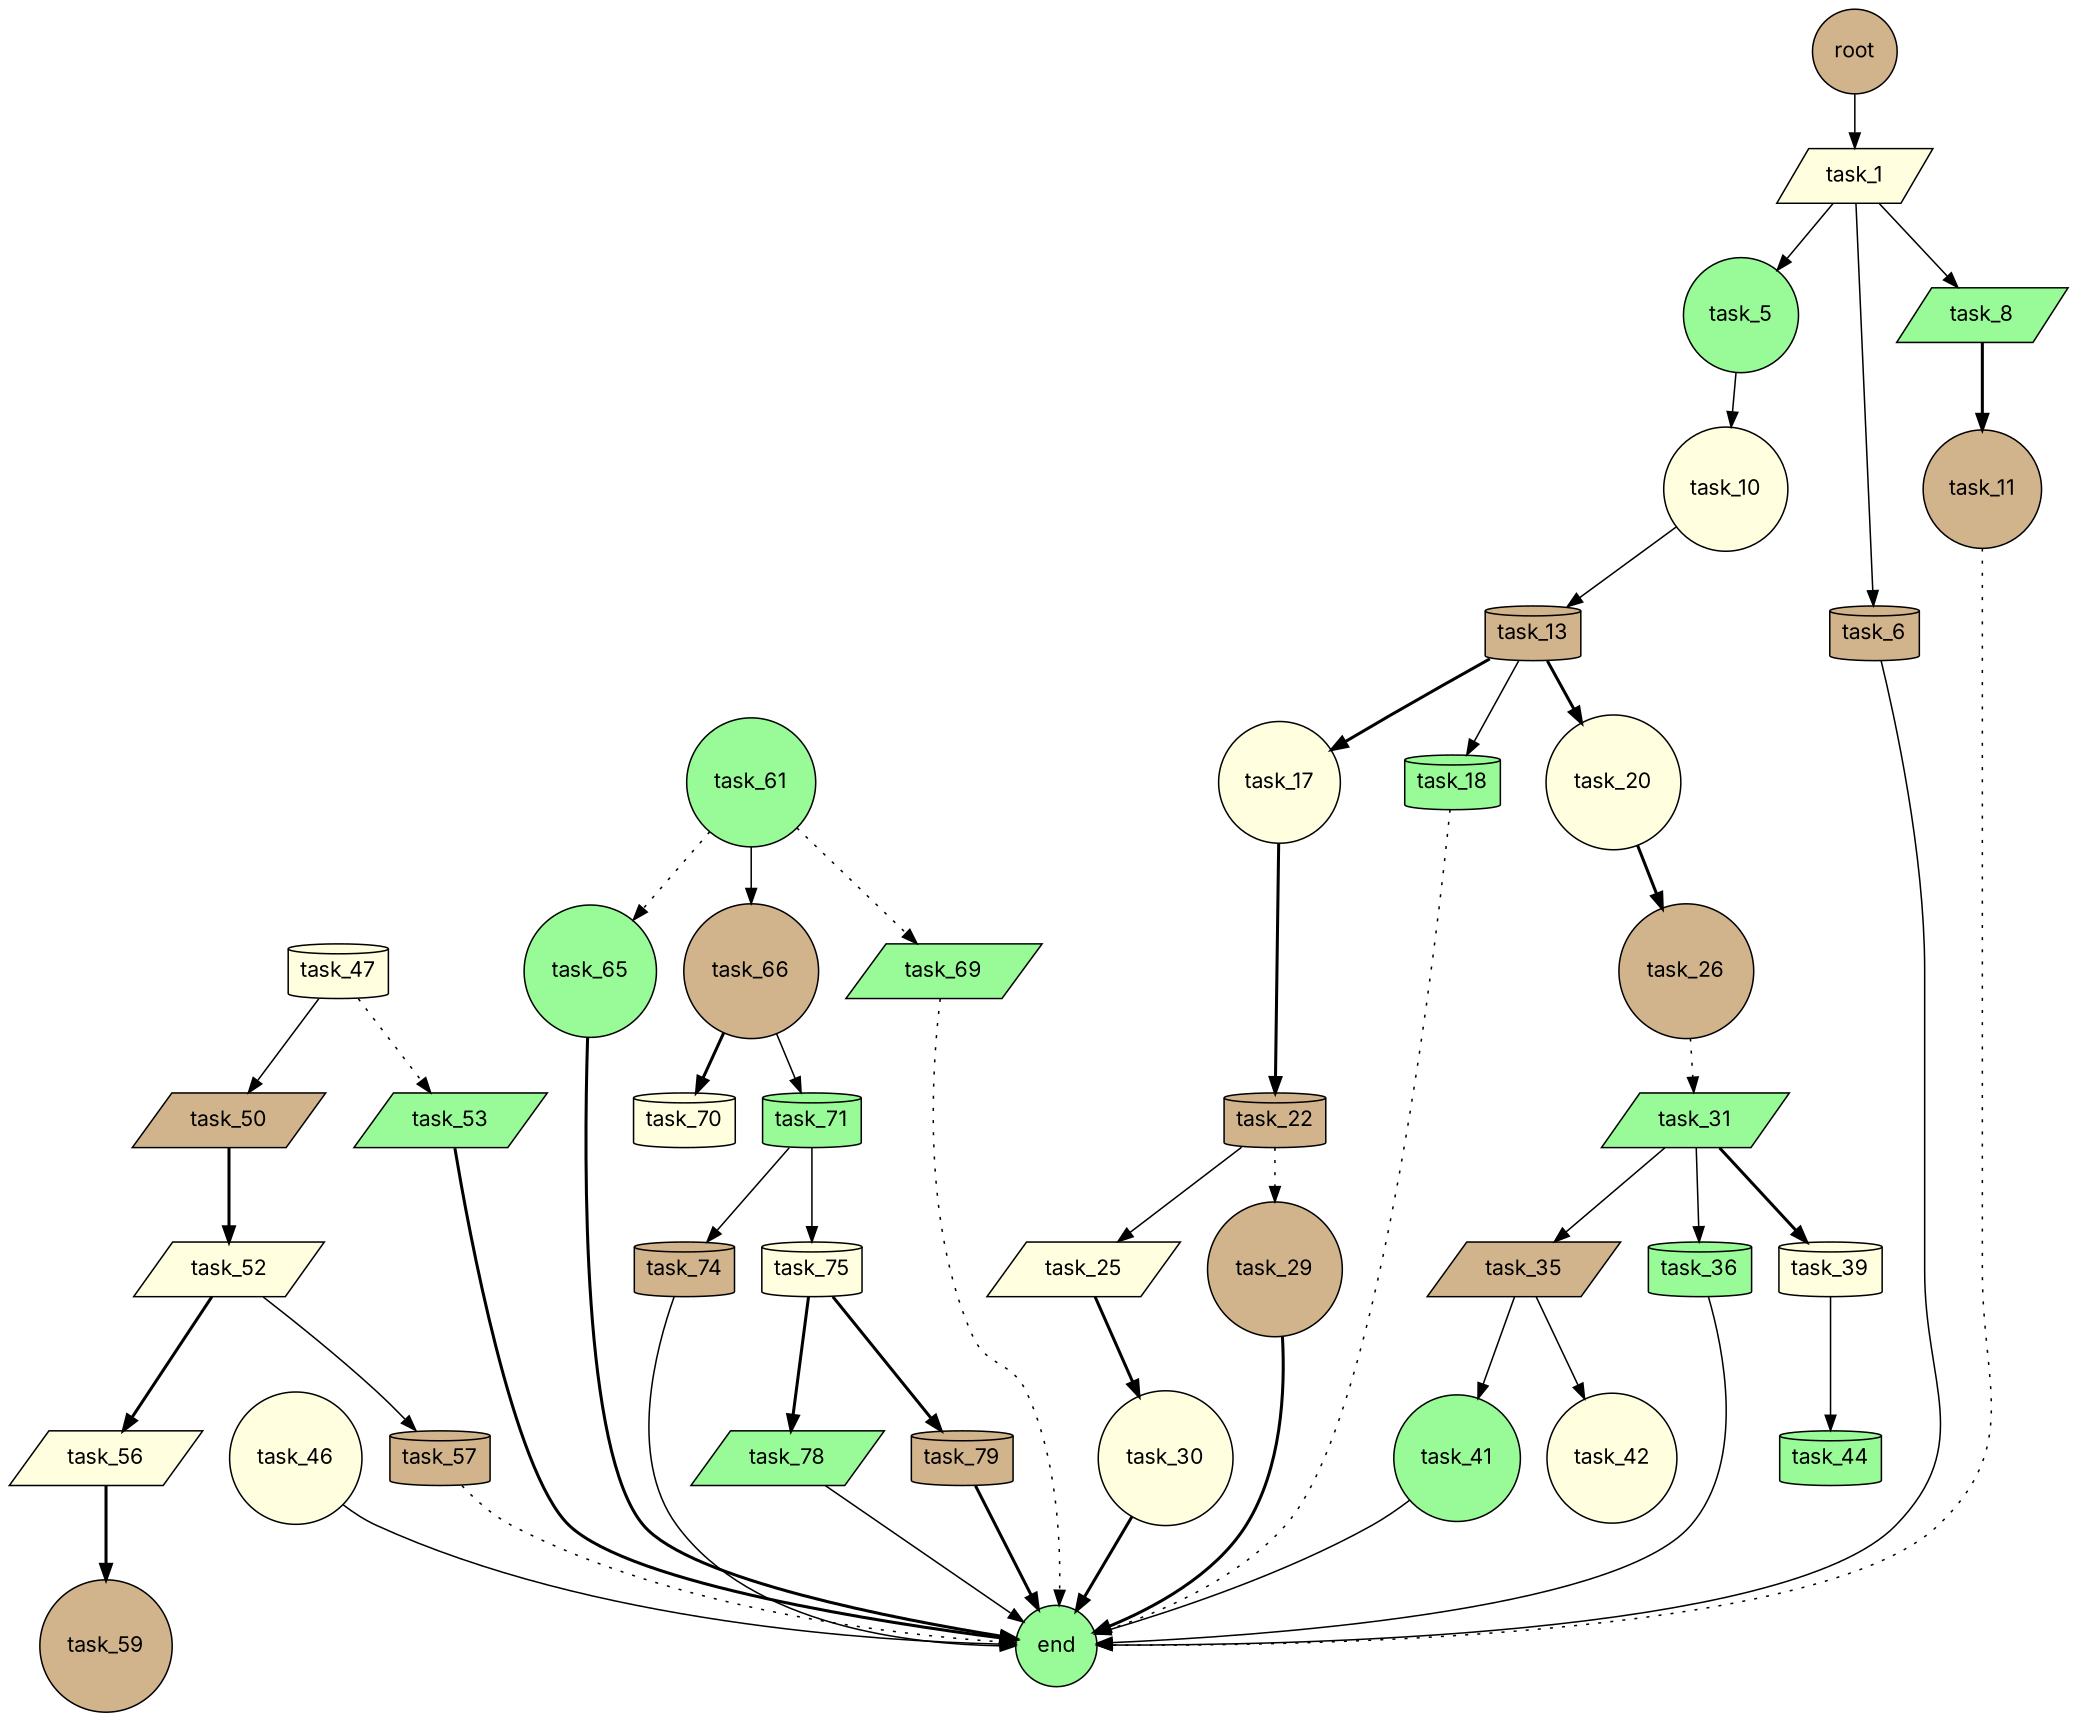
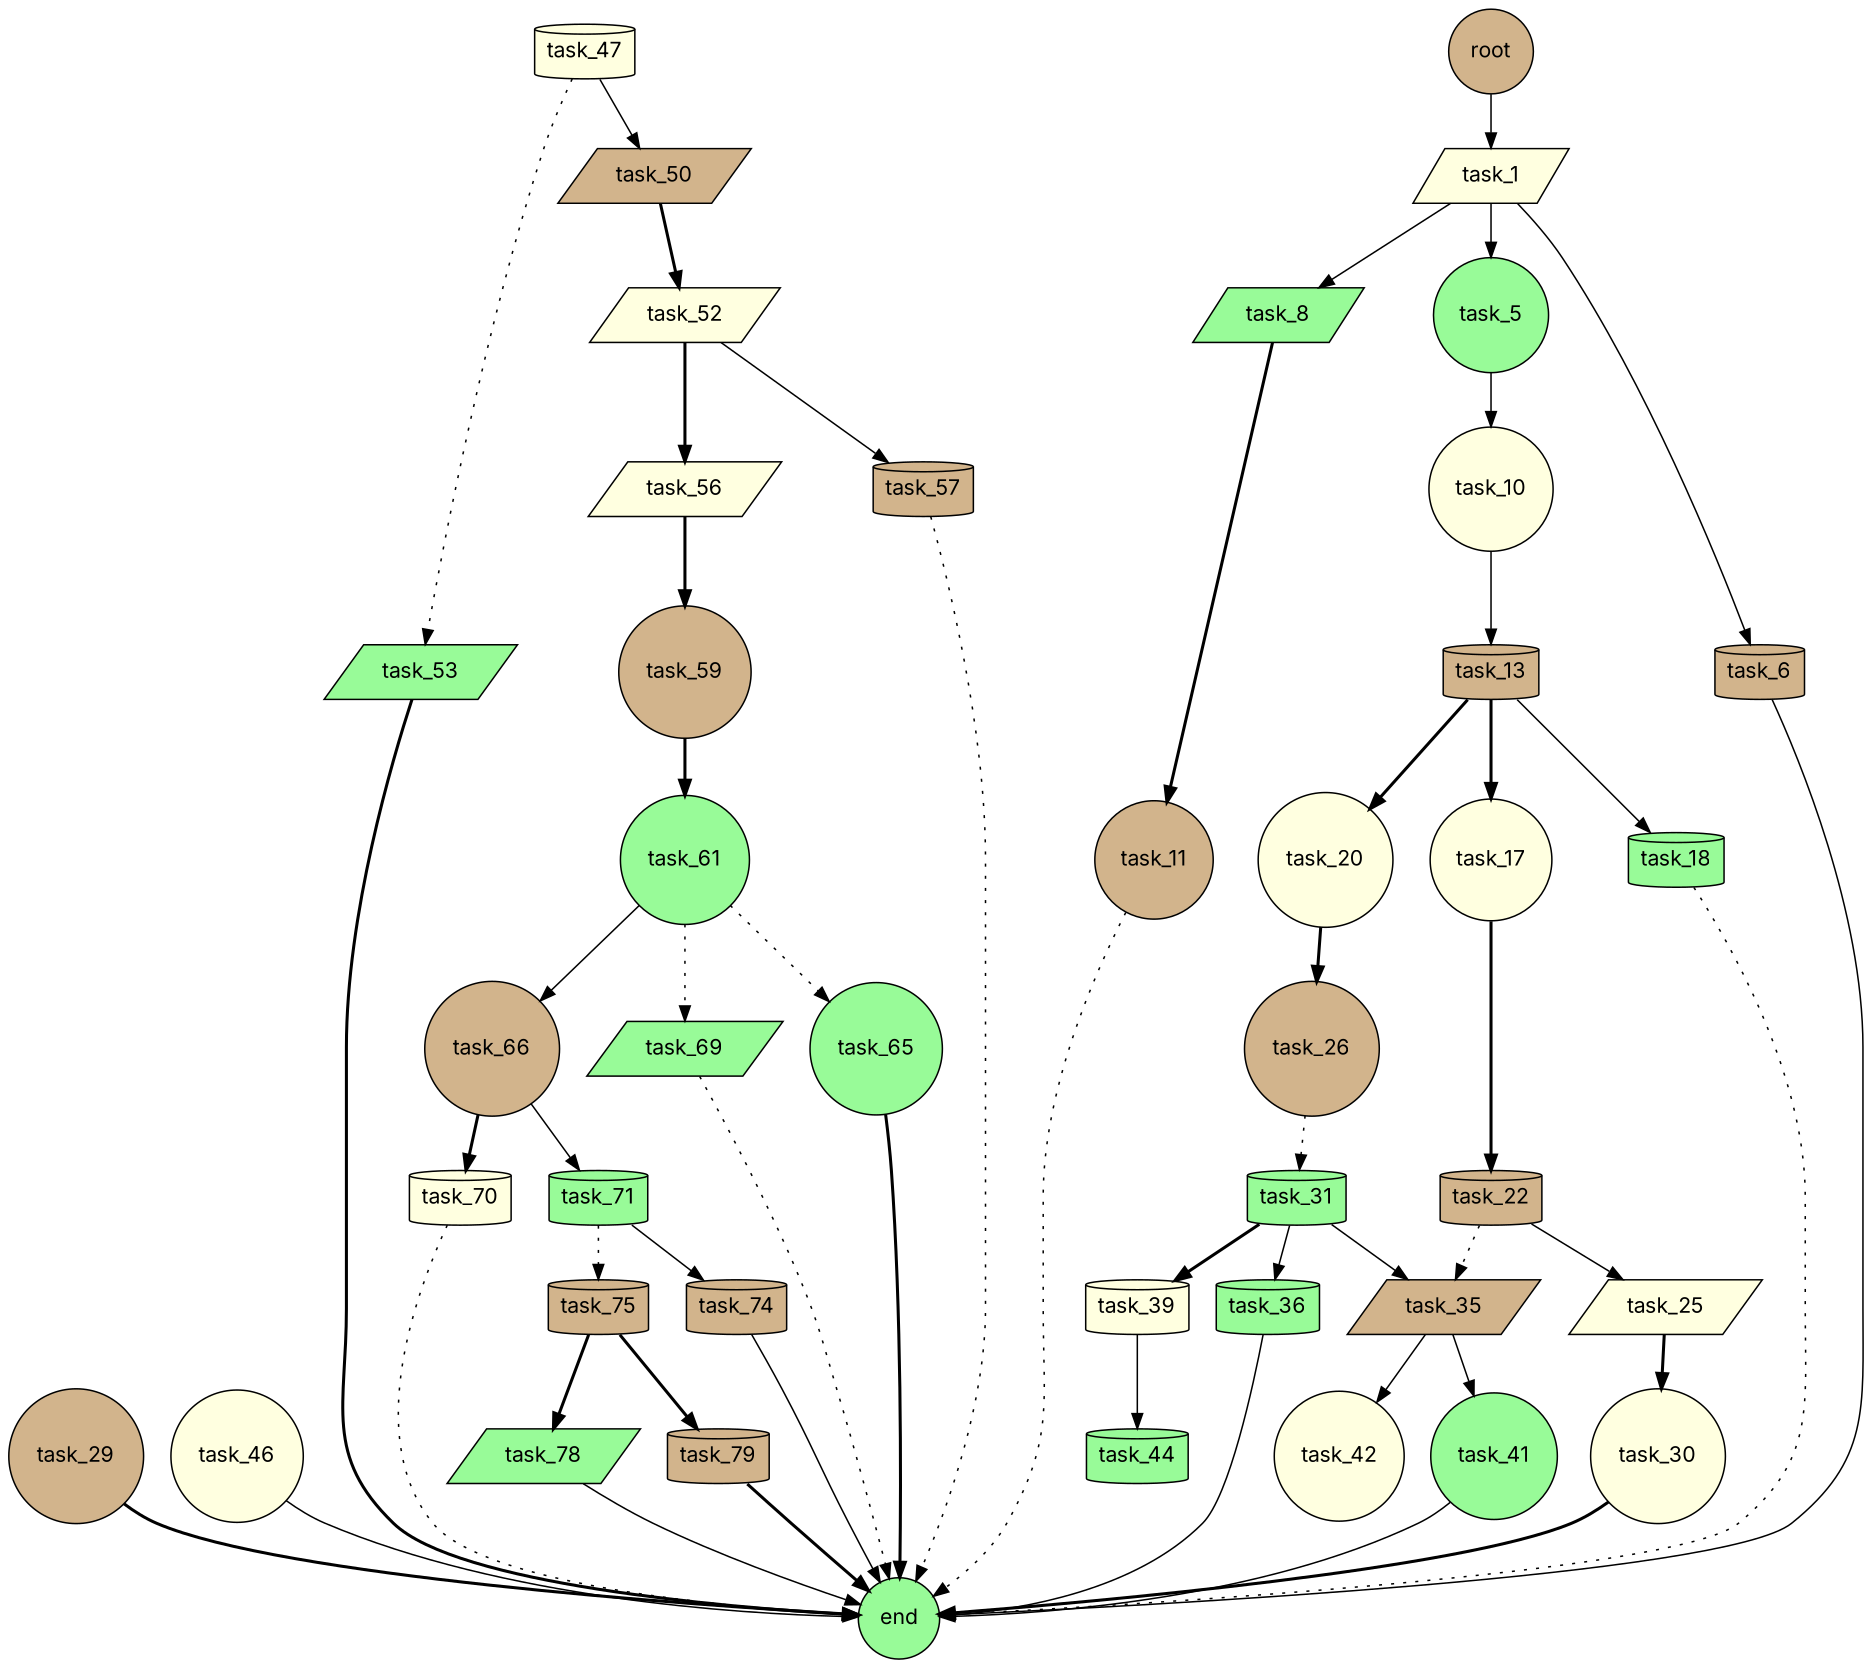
none -> (685, 759)
(1695, 1120) -> (1297, 1198)
(1275, 1167) -> (1471, 1246)
(812, 1187) -> (598, 1245)
(812, 1269) -> (598, 1307)
none -> (480, 1553)
